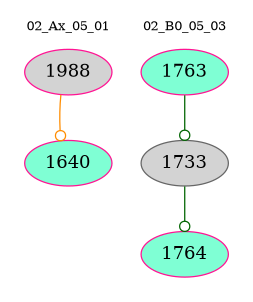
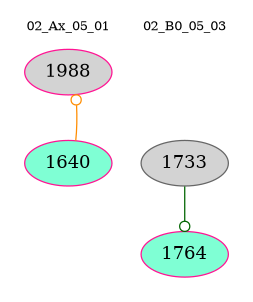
(185, 72) -> none
(60, 113) -> (77, 123)
